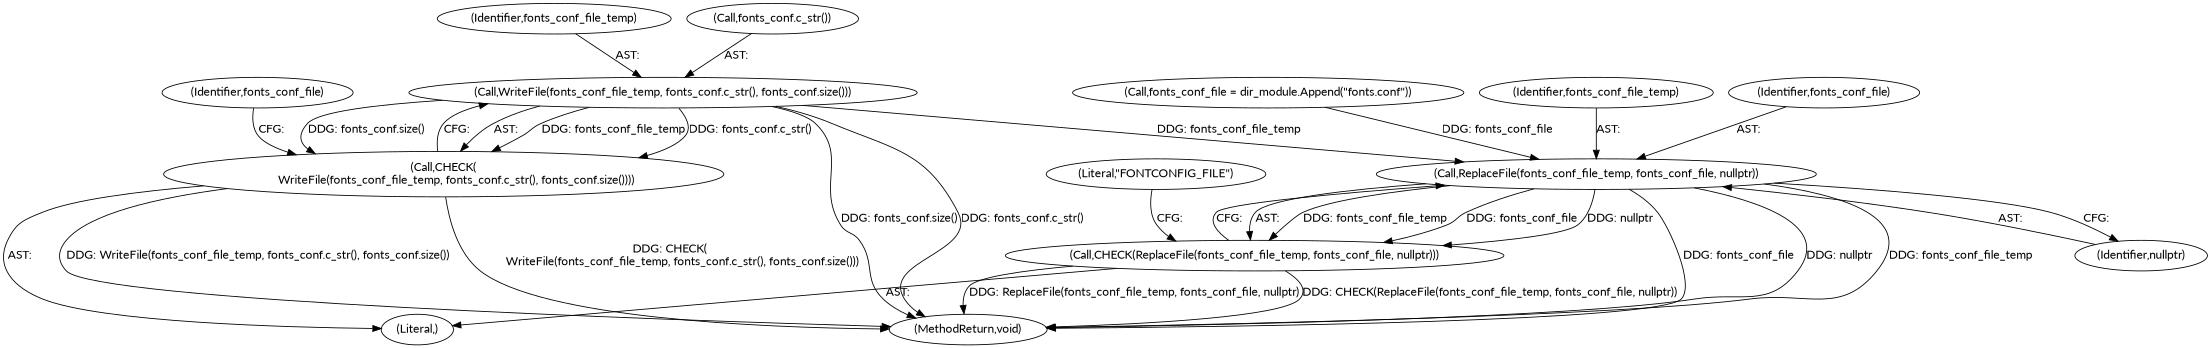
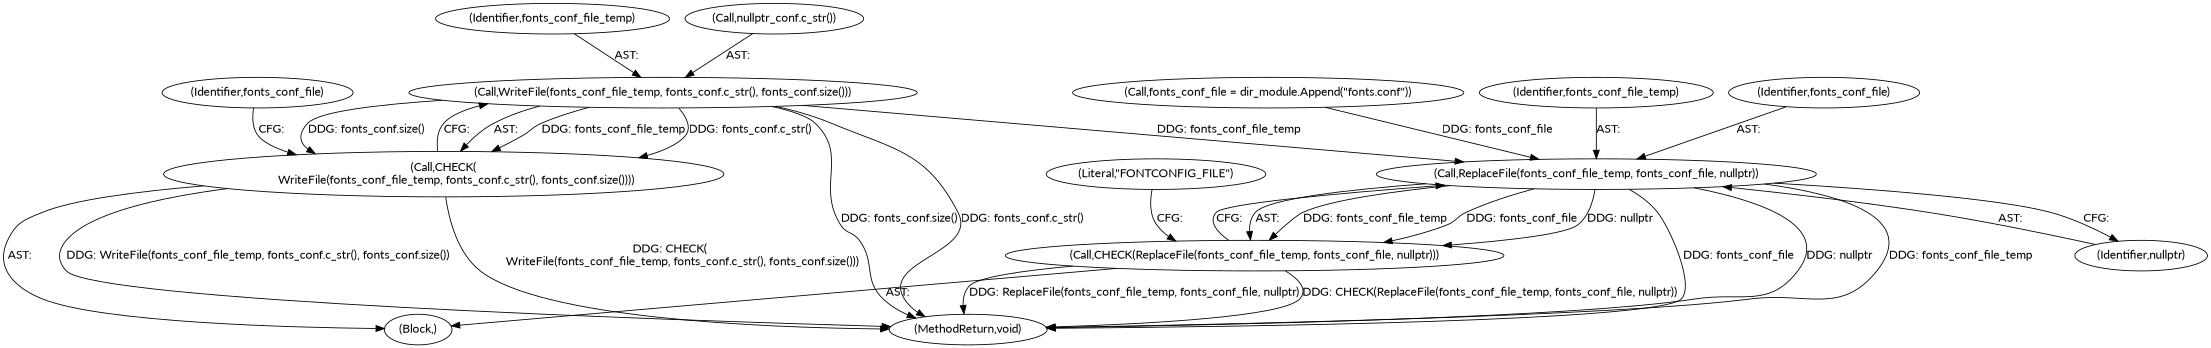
(773, 19) -> (774, 19)
(417, 330) -> (418, 330)
